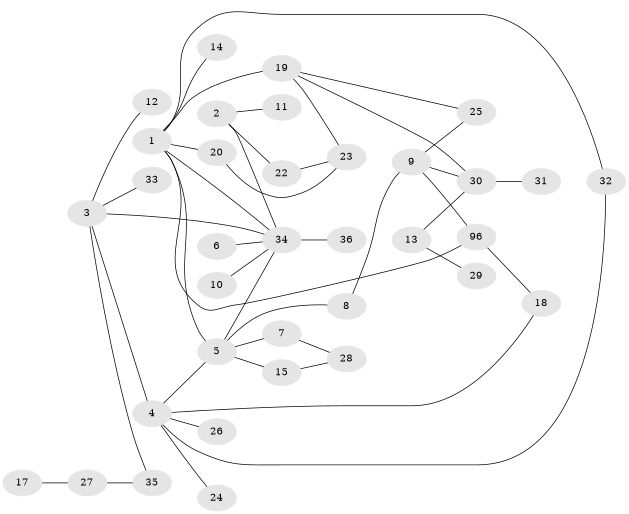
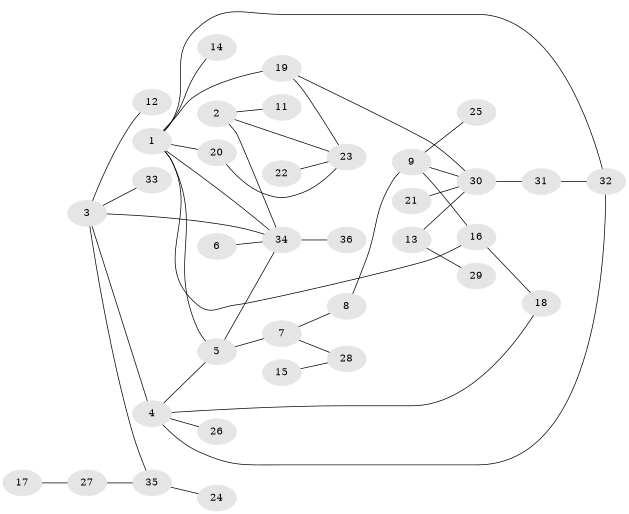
(379, 90) -> none
(249, 144) -> (282, 135)
none -> (574, 182)
none -> (412, 201)
(476, 237) -> (476, 237)
(217, 285) -> none
(273, 311) -> (314, 320)
(249, 362) -> none
(184, 456) -> (185, 490)
